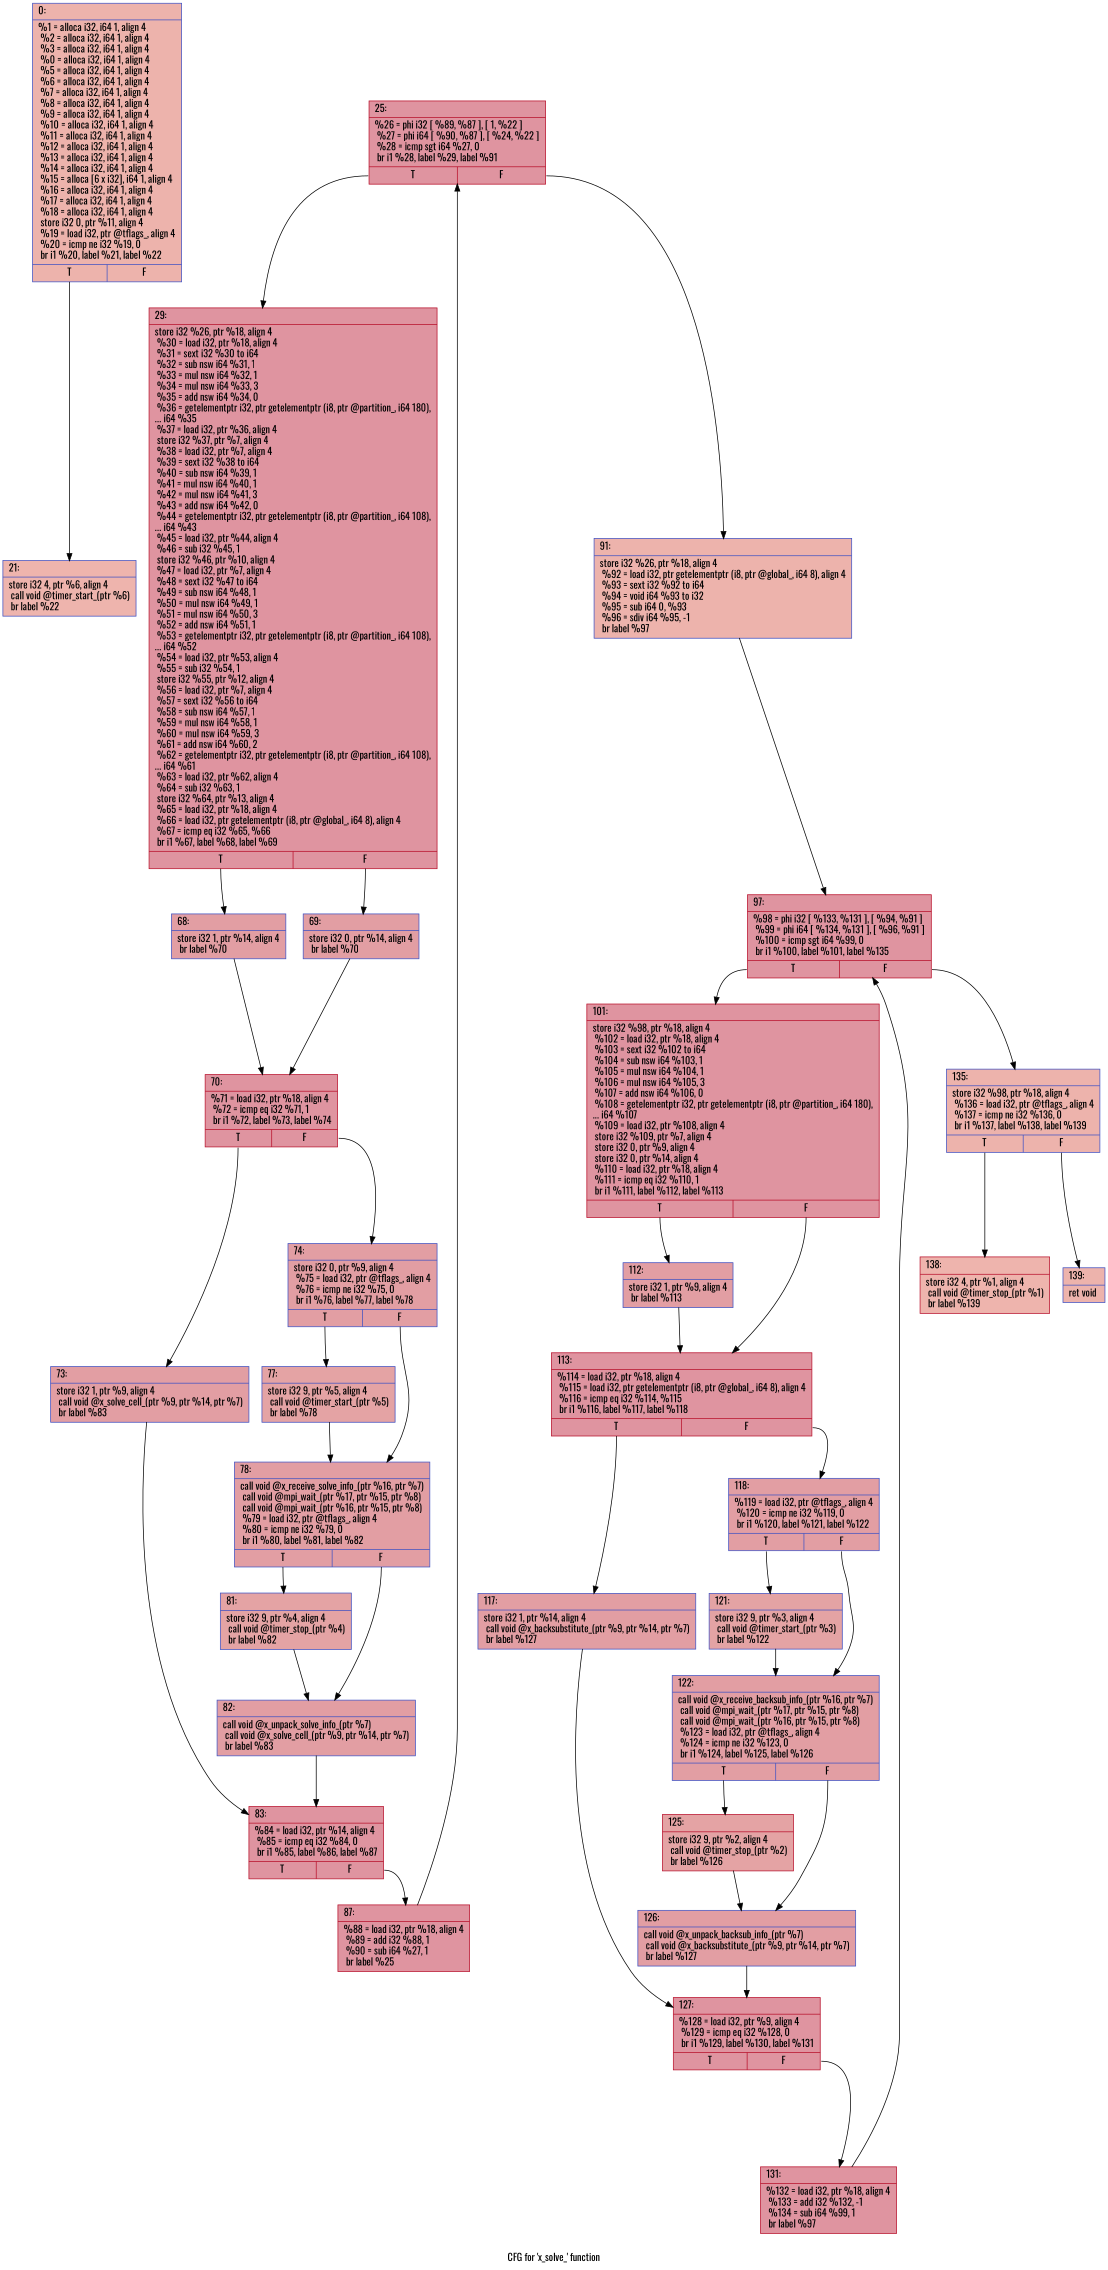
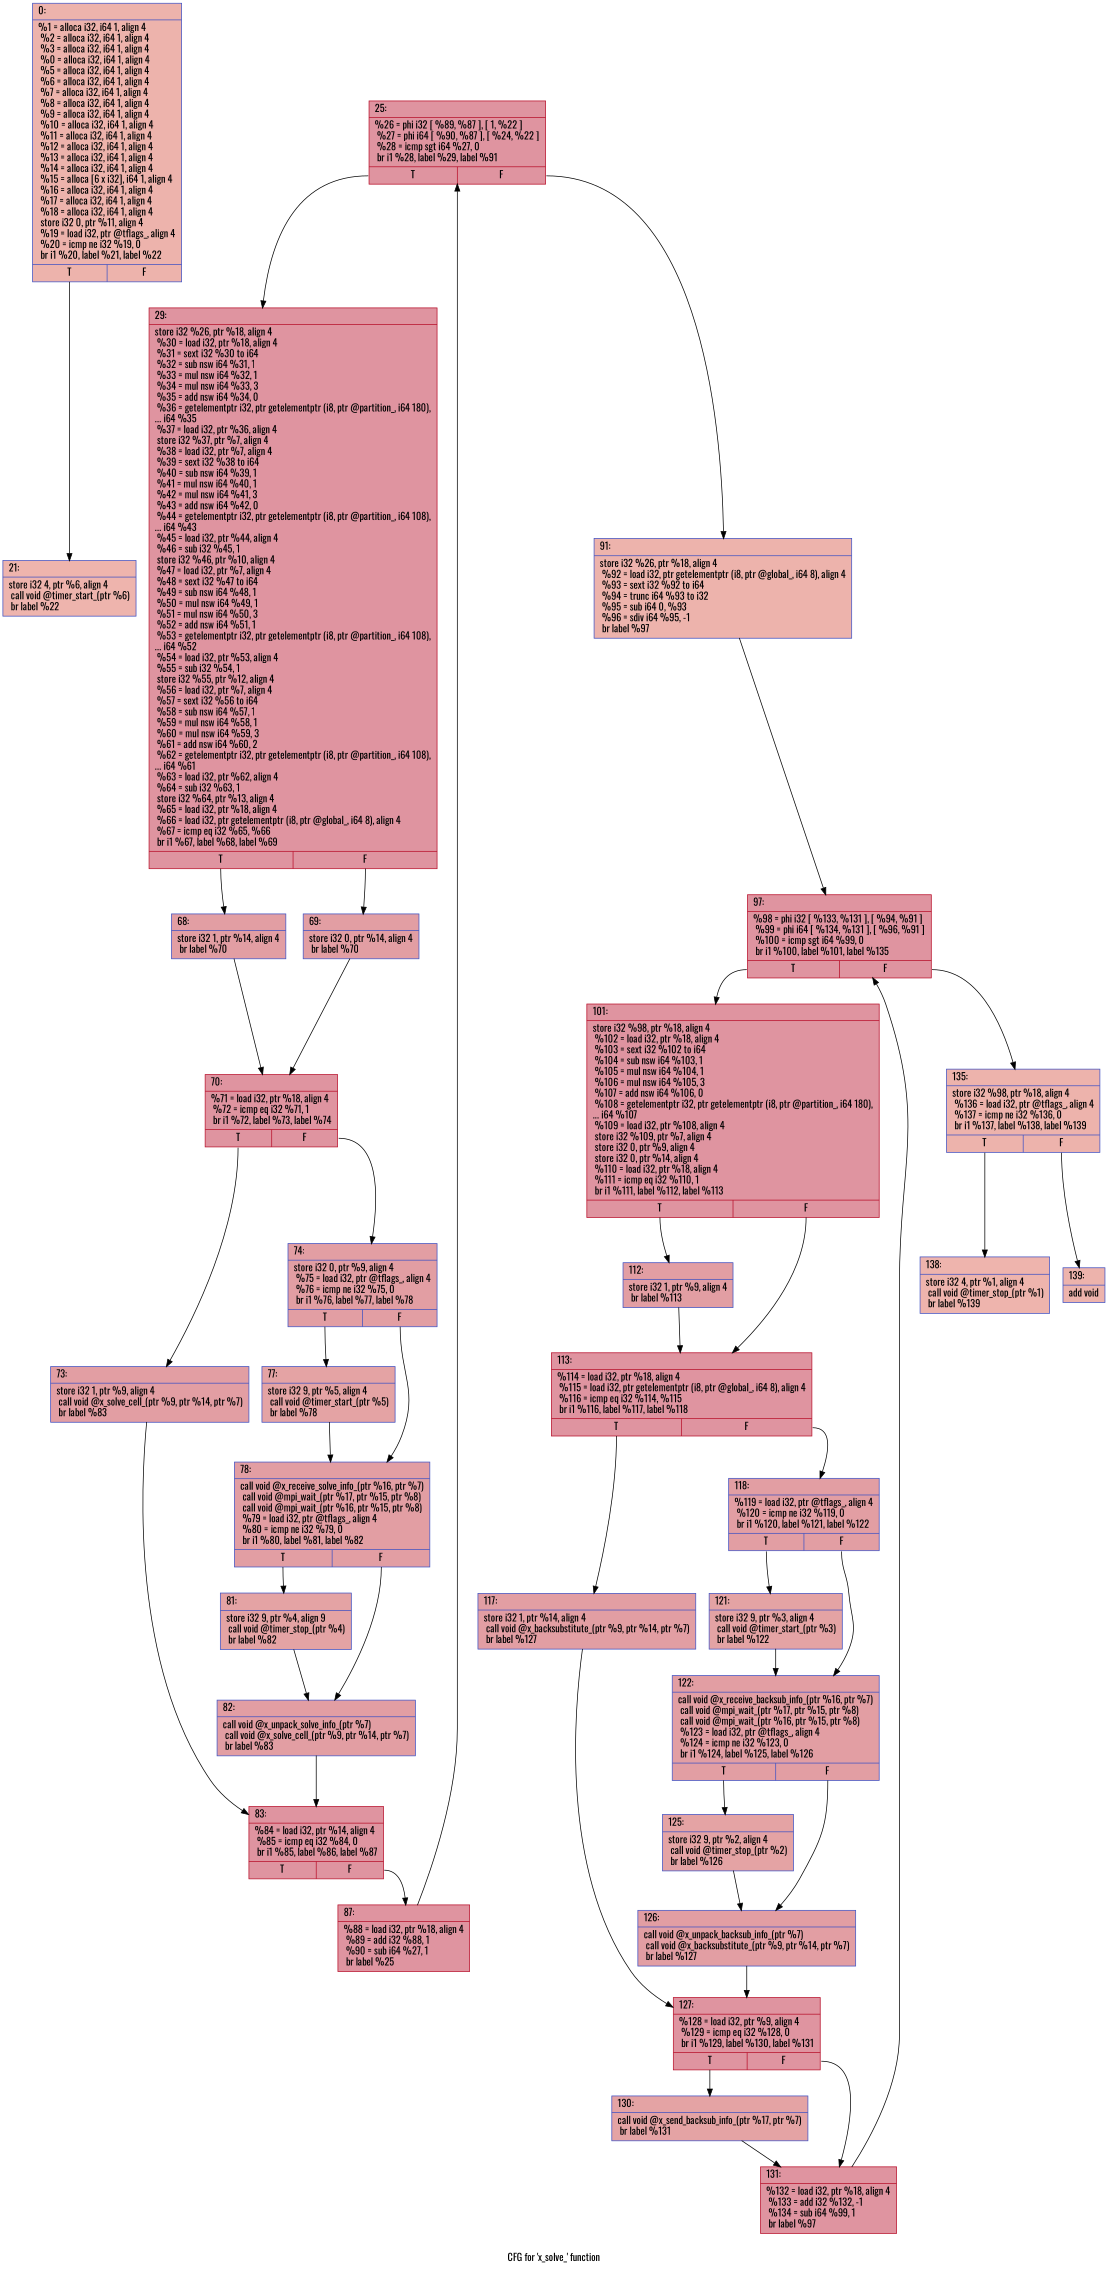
(652, 597) -> (655, 597)
(985, 1285) -> (985, 1285)
(1083, 1293) -> (1084, 1293)
(276, 1619) -> (276, 1619)
(728, 1843) -> (728, 1843)
none -> (710, 2118)
